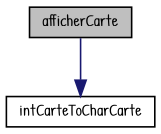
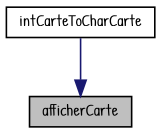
(81, 59) -> (81, 59)
